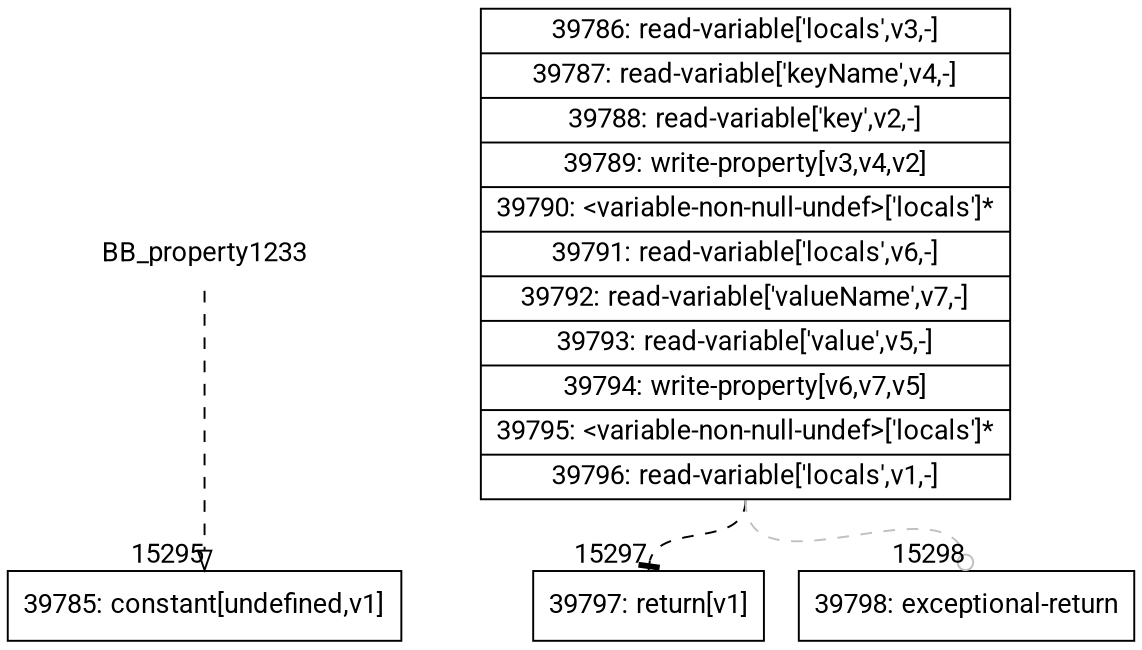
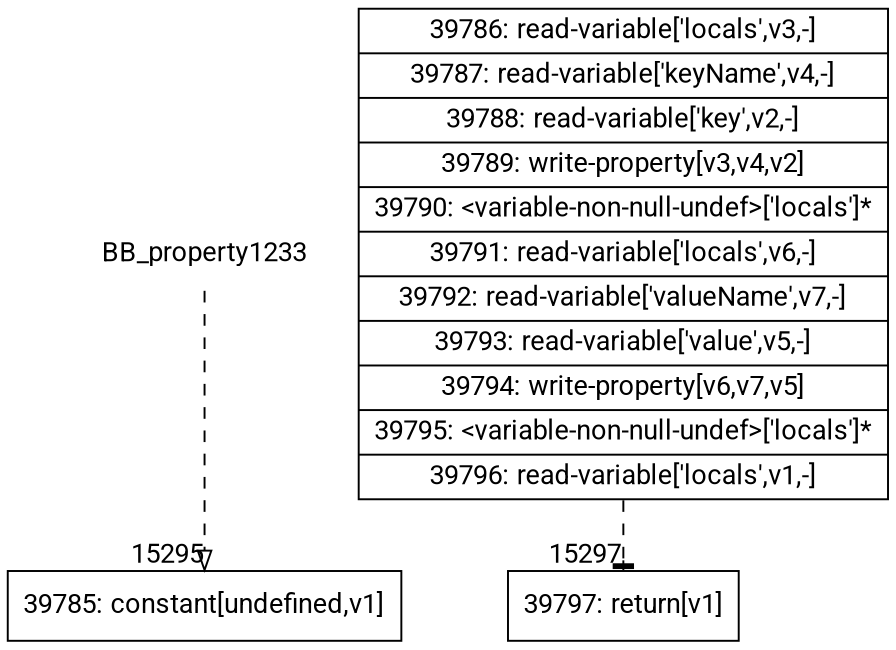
(967, 606) -> none
